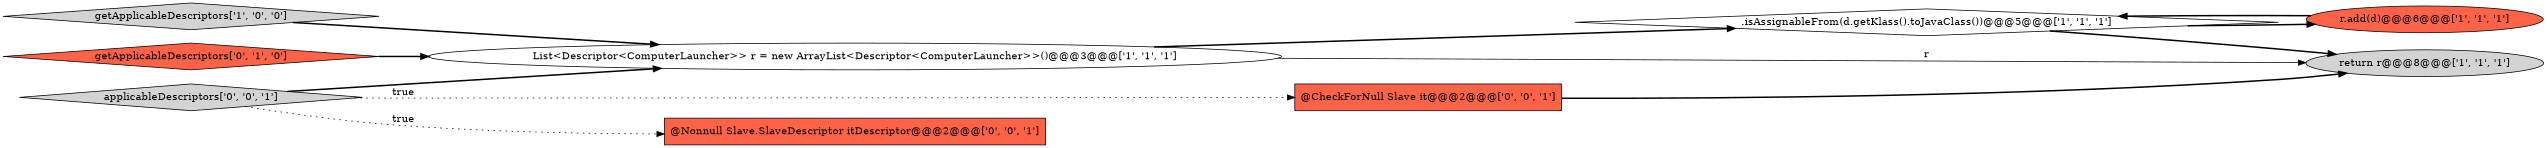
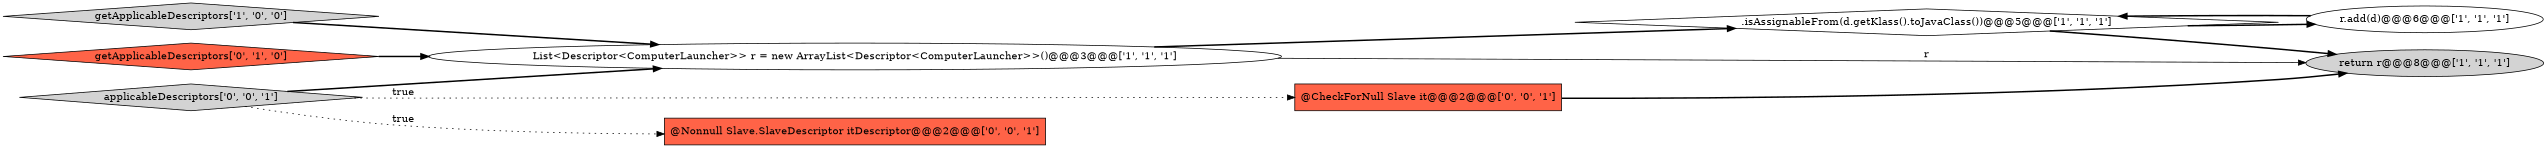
(2425, 19) -> (2425, 19)
